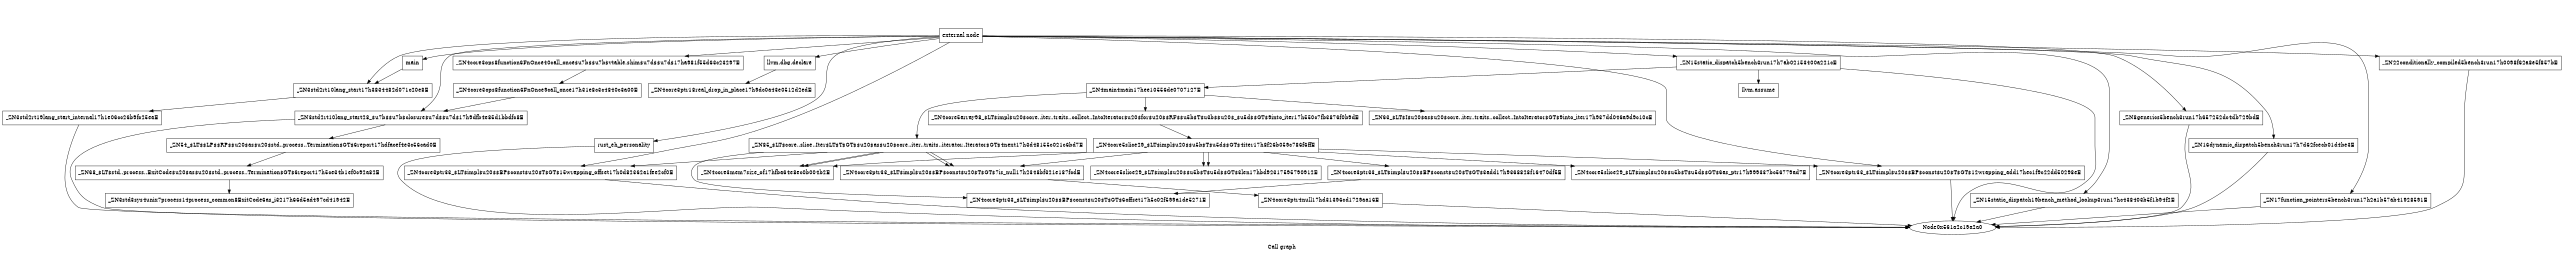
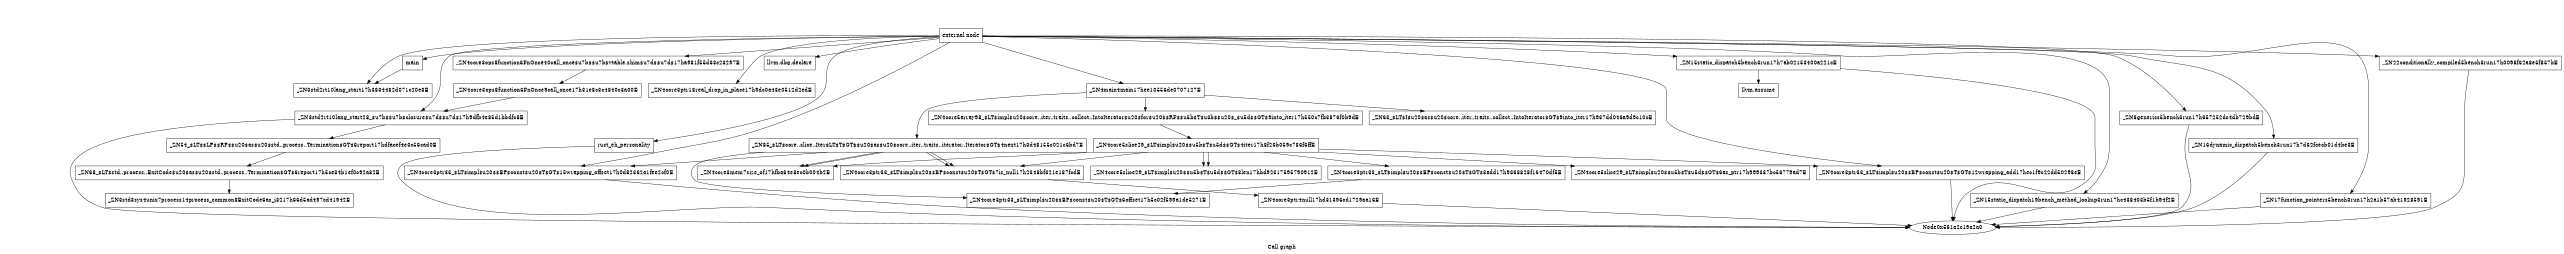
(762, 76) -> (833, 41)
(1442, 77) -> (1051, 62)
(82, 118) -> none
